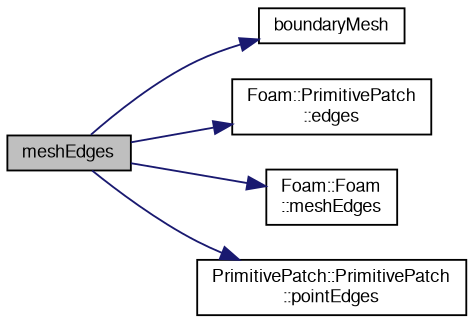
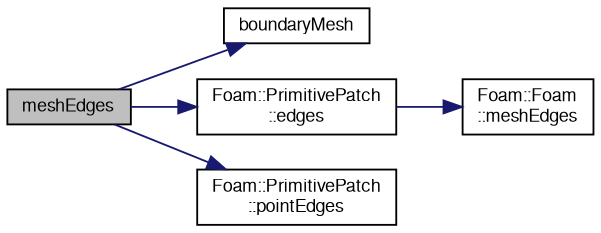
(189, 173) -> (420, 107)
(332, 288) -> (297, 197)
